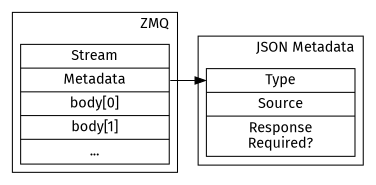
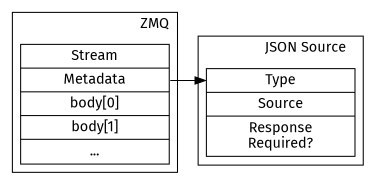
(305, 48) -> (305, 48)
